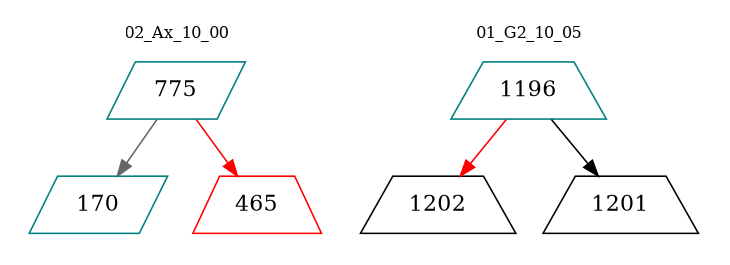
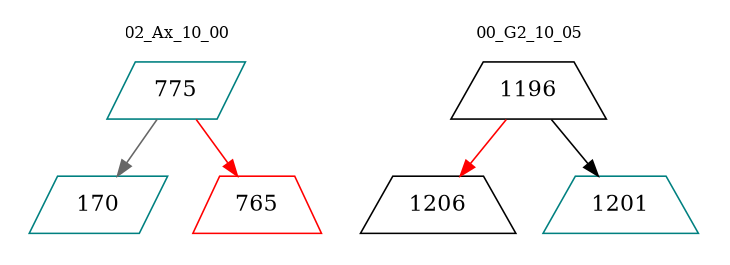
(529, 34) -> (529, 34)
(529, 90) -> (529, 90)
(257, 205) -> (257, 205)
(438, 205) -> (438, 205)
(621, 205) -> (621, 205)
